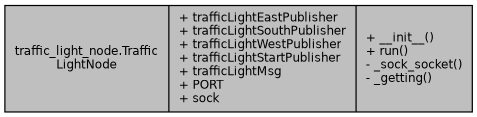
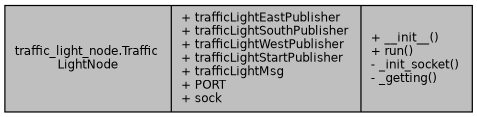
(414, 65) -> (415, 65)
